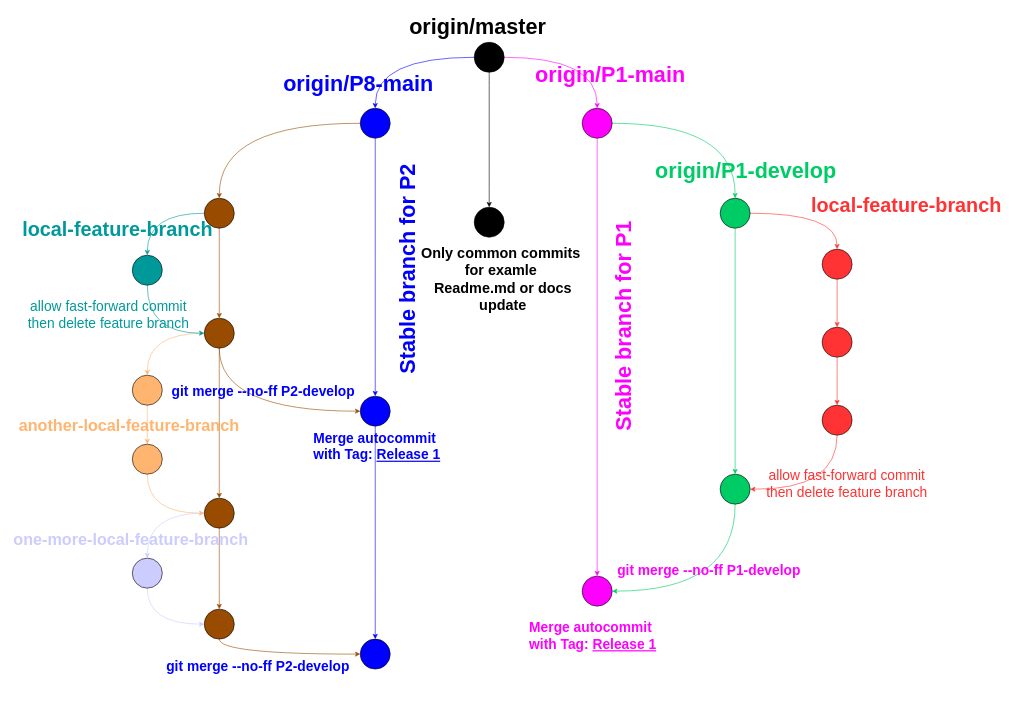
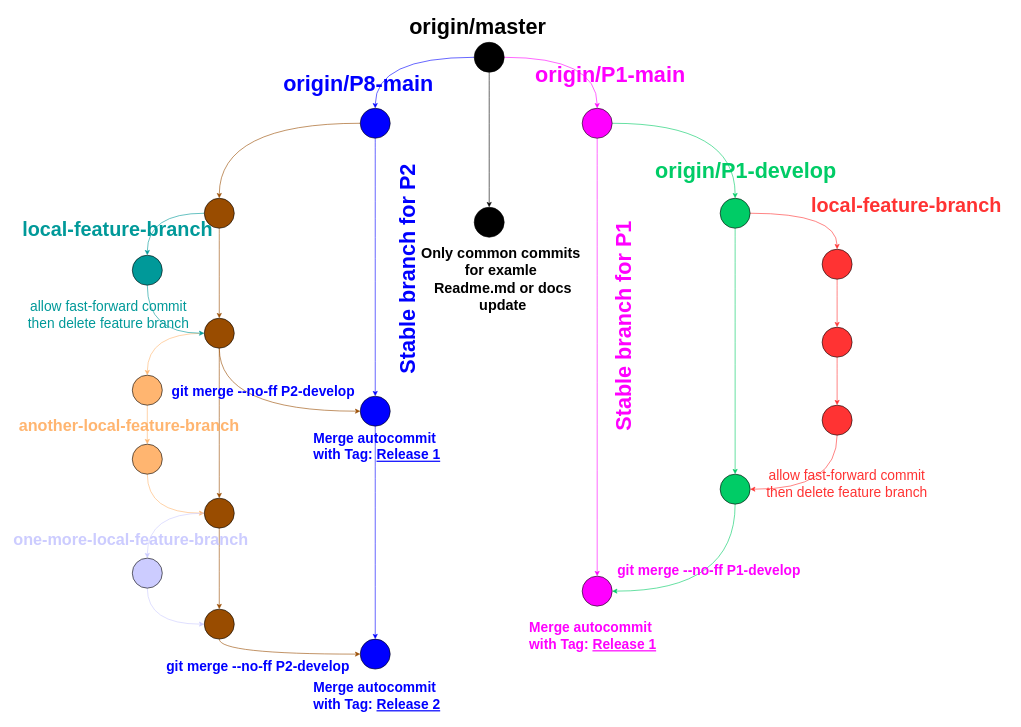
none -> (381, 696)
